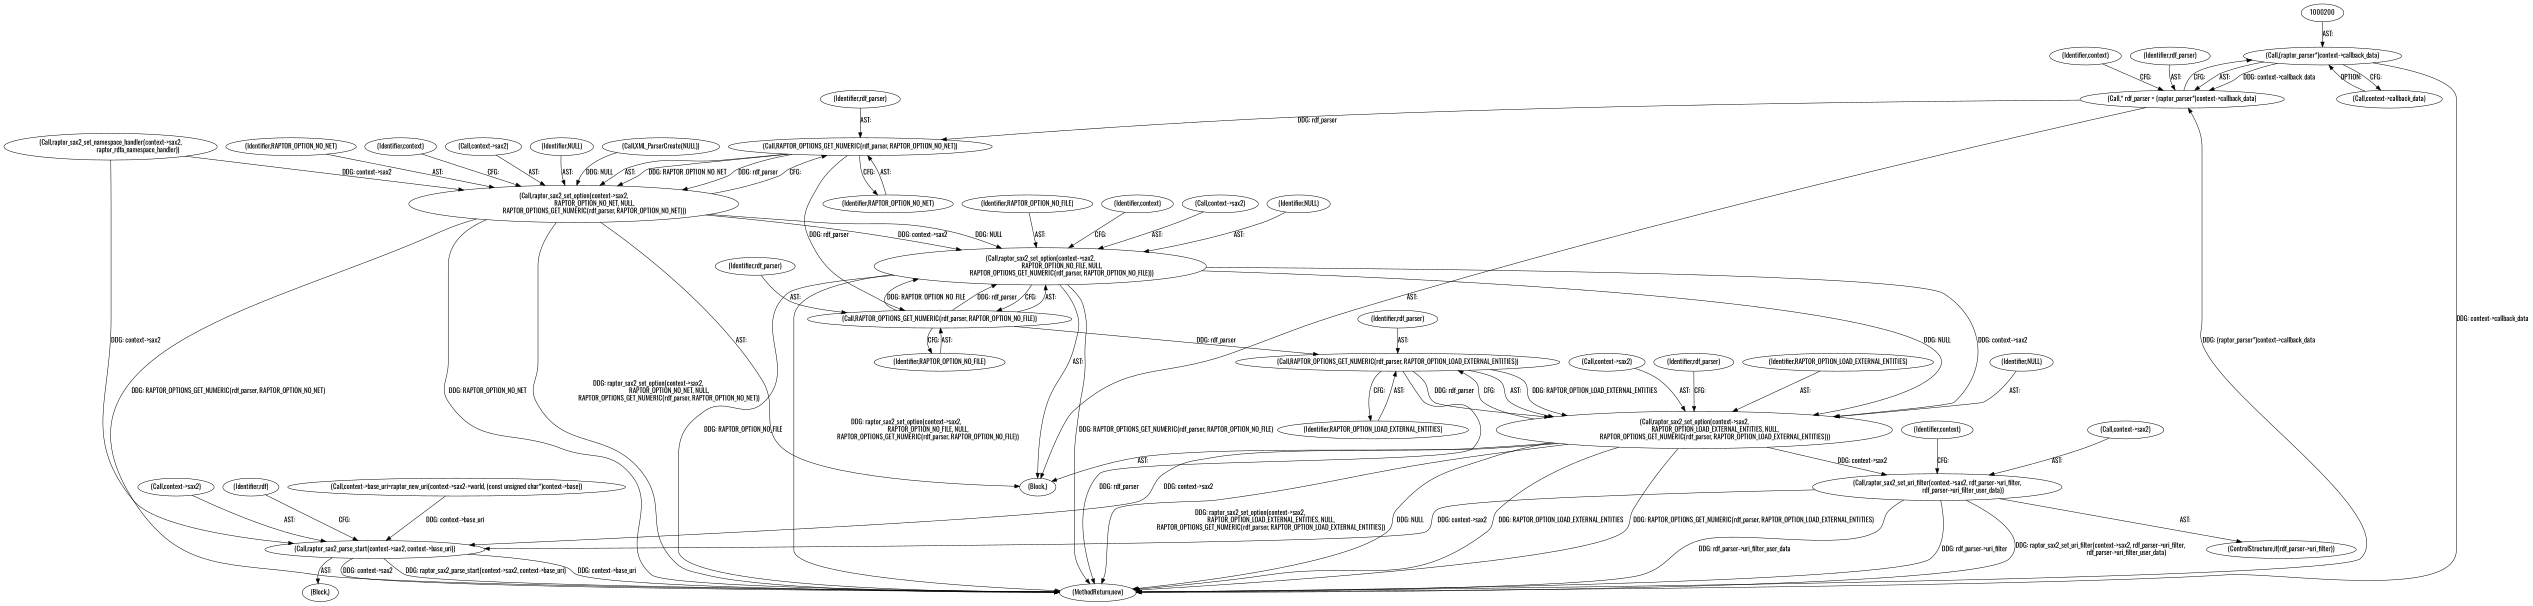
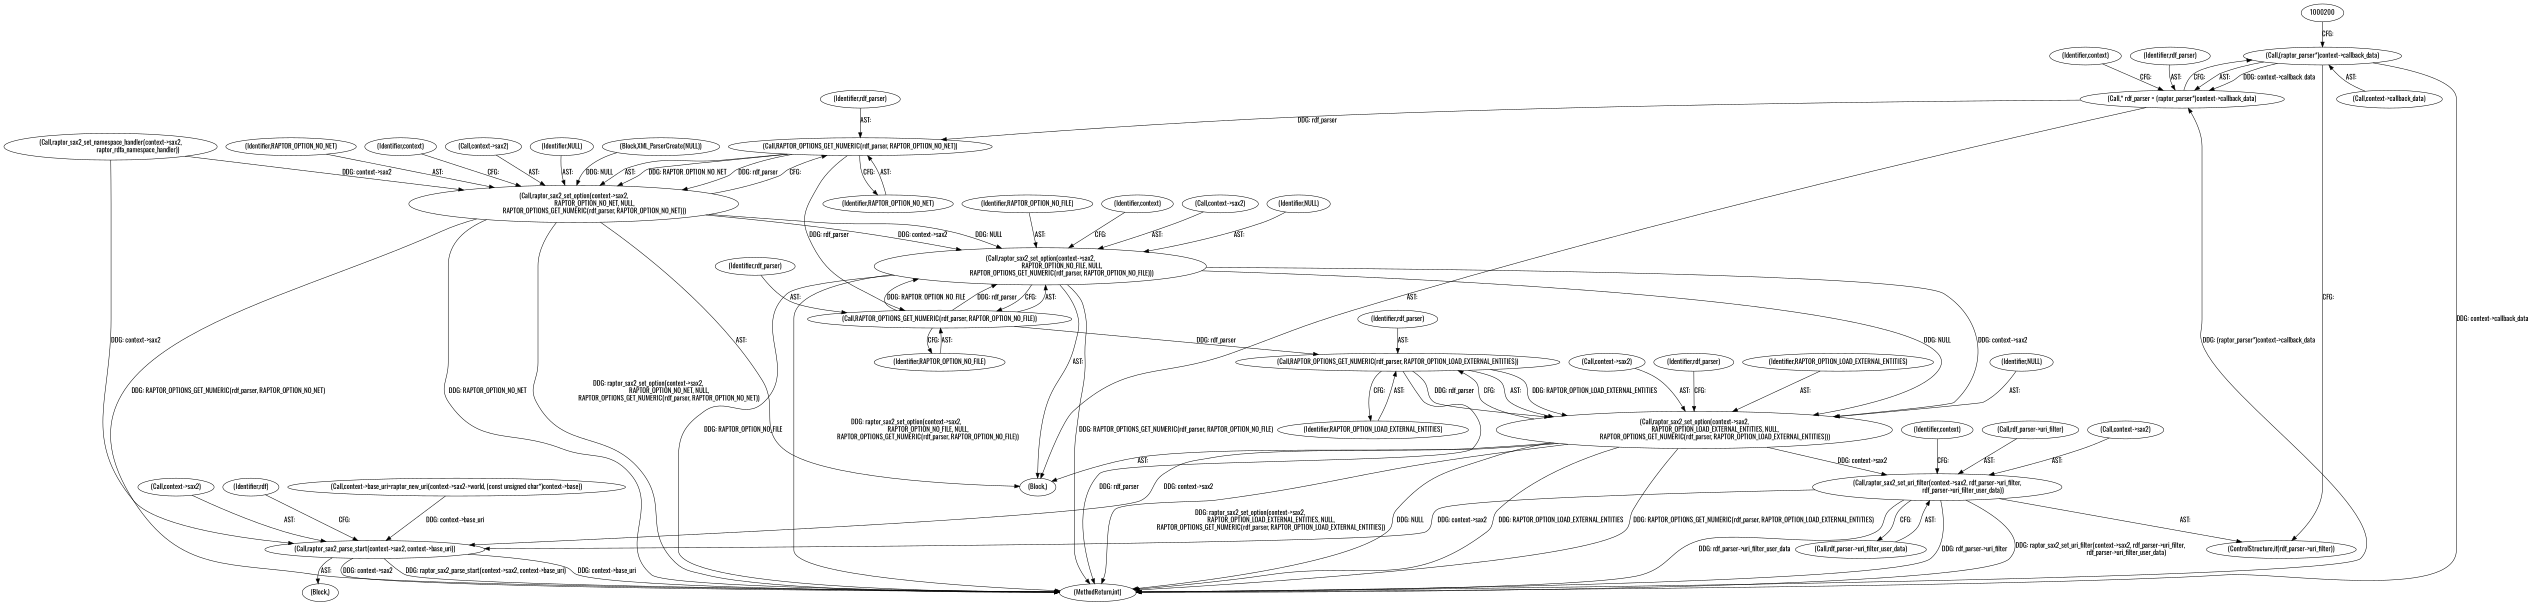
(2329, 34) -> (2329, 34)
(2361, 74) -> (2322, 305)
(2352, 78) -> (2352, 78)
(661, 147) -> (661, 147)
none -> (2030, 430)
none -> (1861, 550)
(1098, 593) -> (1098, 593)
